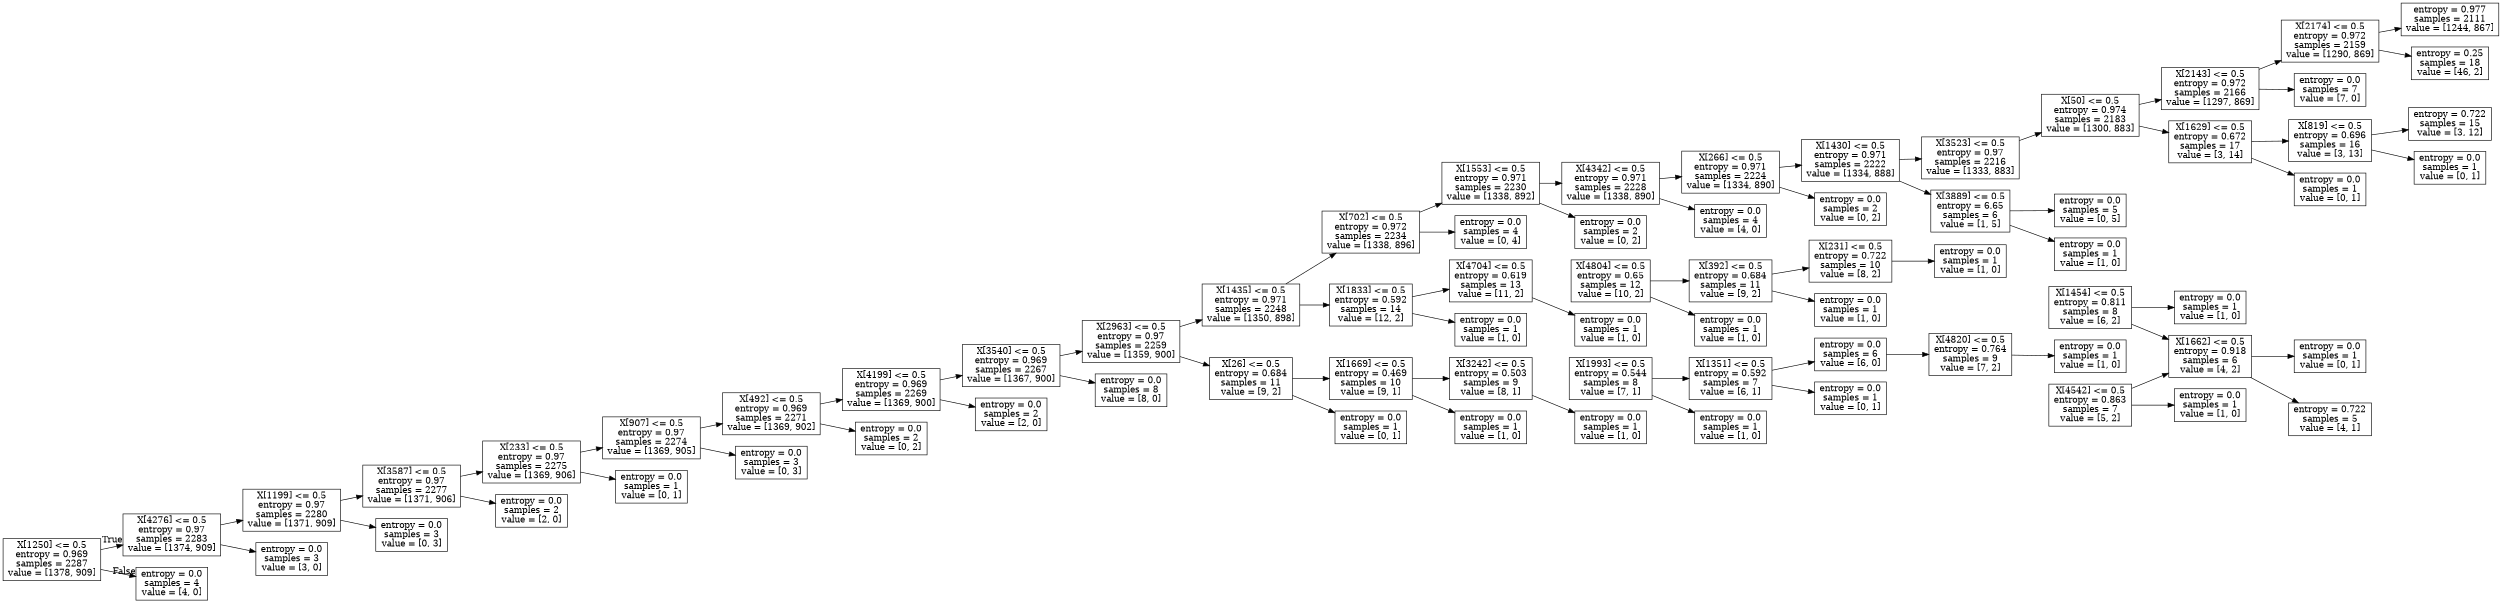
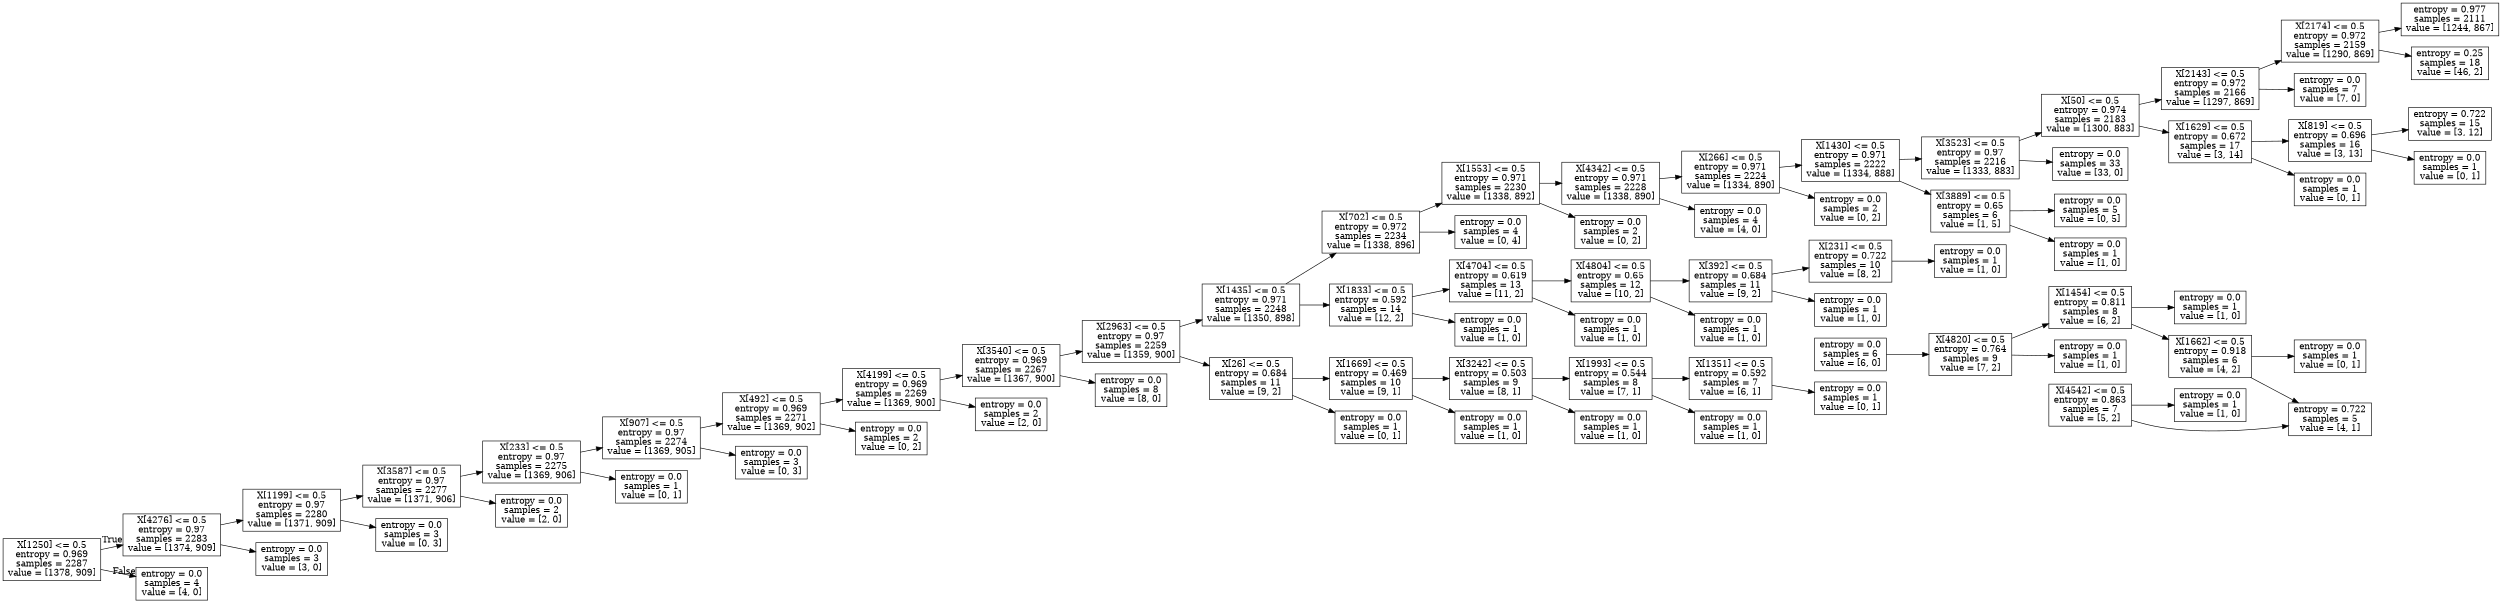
none -> (2090, 164)
(1970, 211) -> (1970, 211)
none -> (1548, 281)
none -> (2027, 332)
(1790, 367) -> none
none -> (1548, 379)
(2147, 382) -> (2207, 431)
